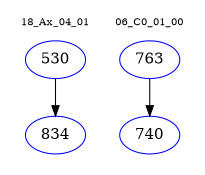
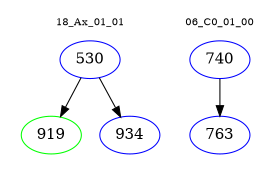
(56, 23) -> (91, 23)
(150, 92) -> (220, 92)
none -> (51, 135)
(56, 135) -> (130, 135)
